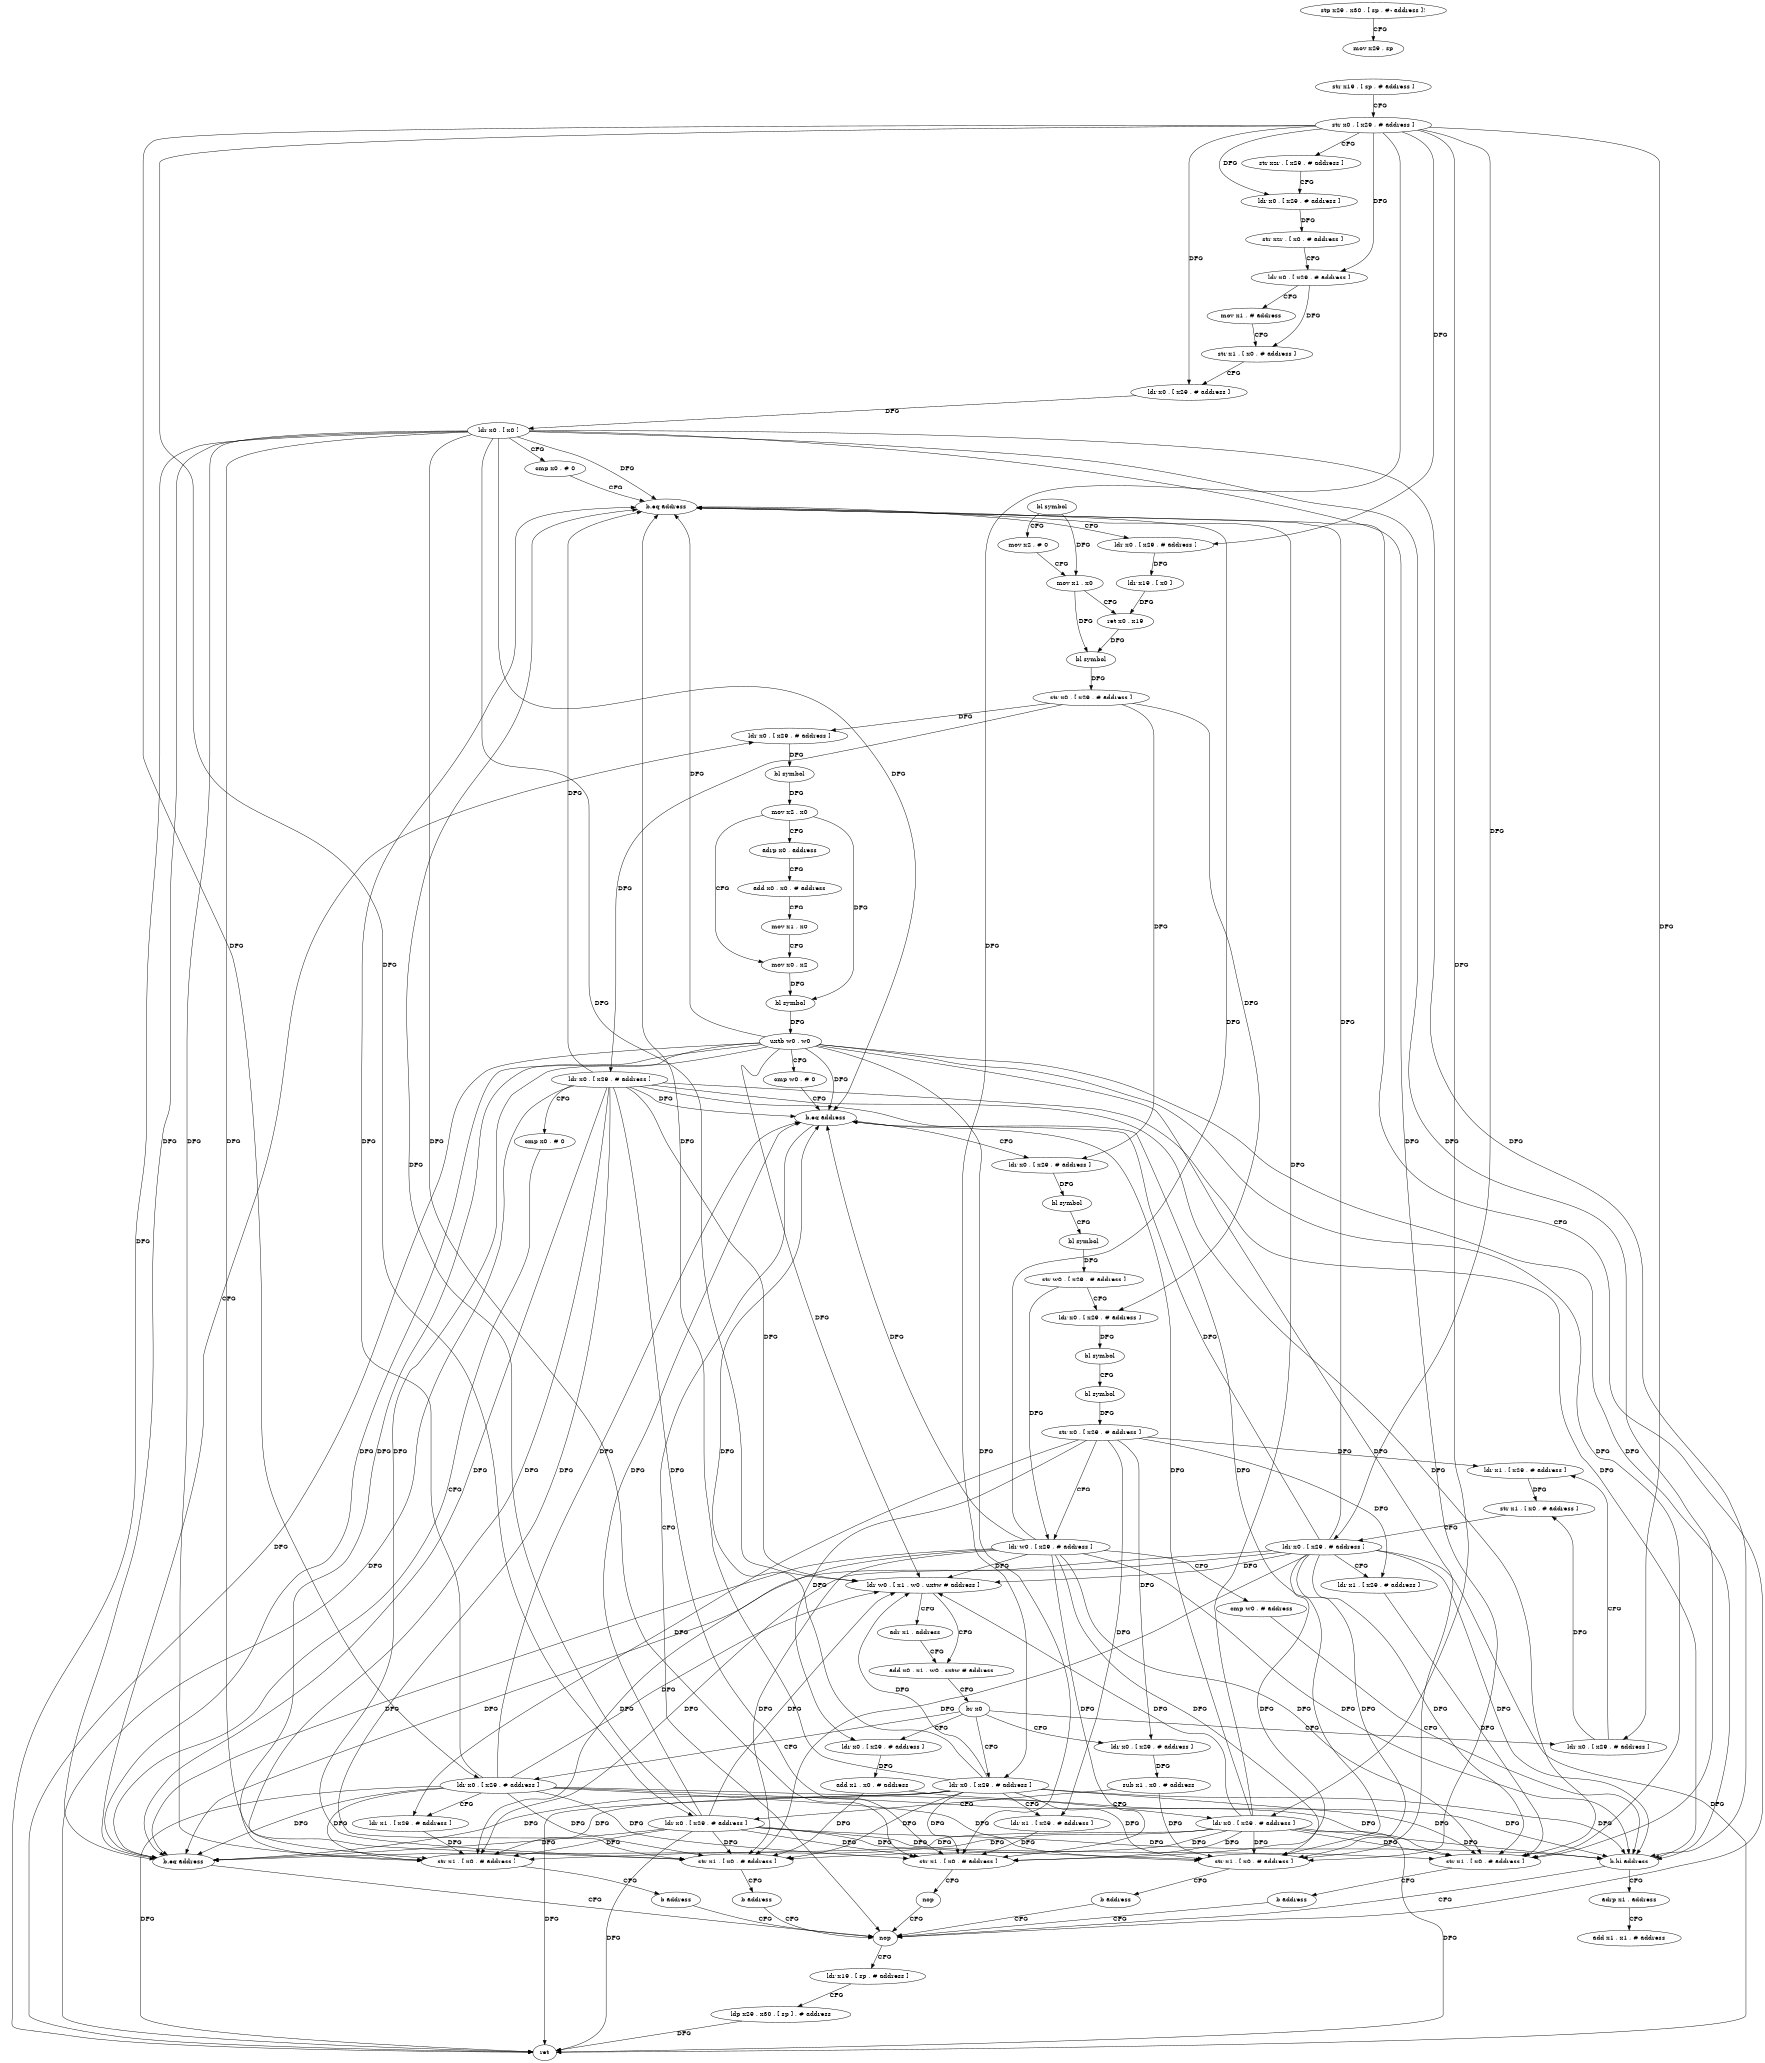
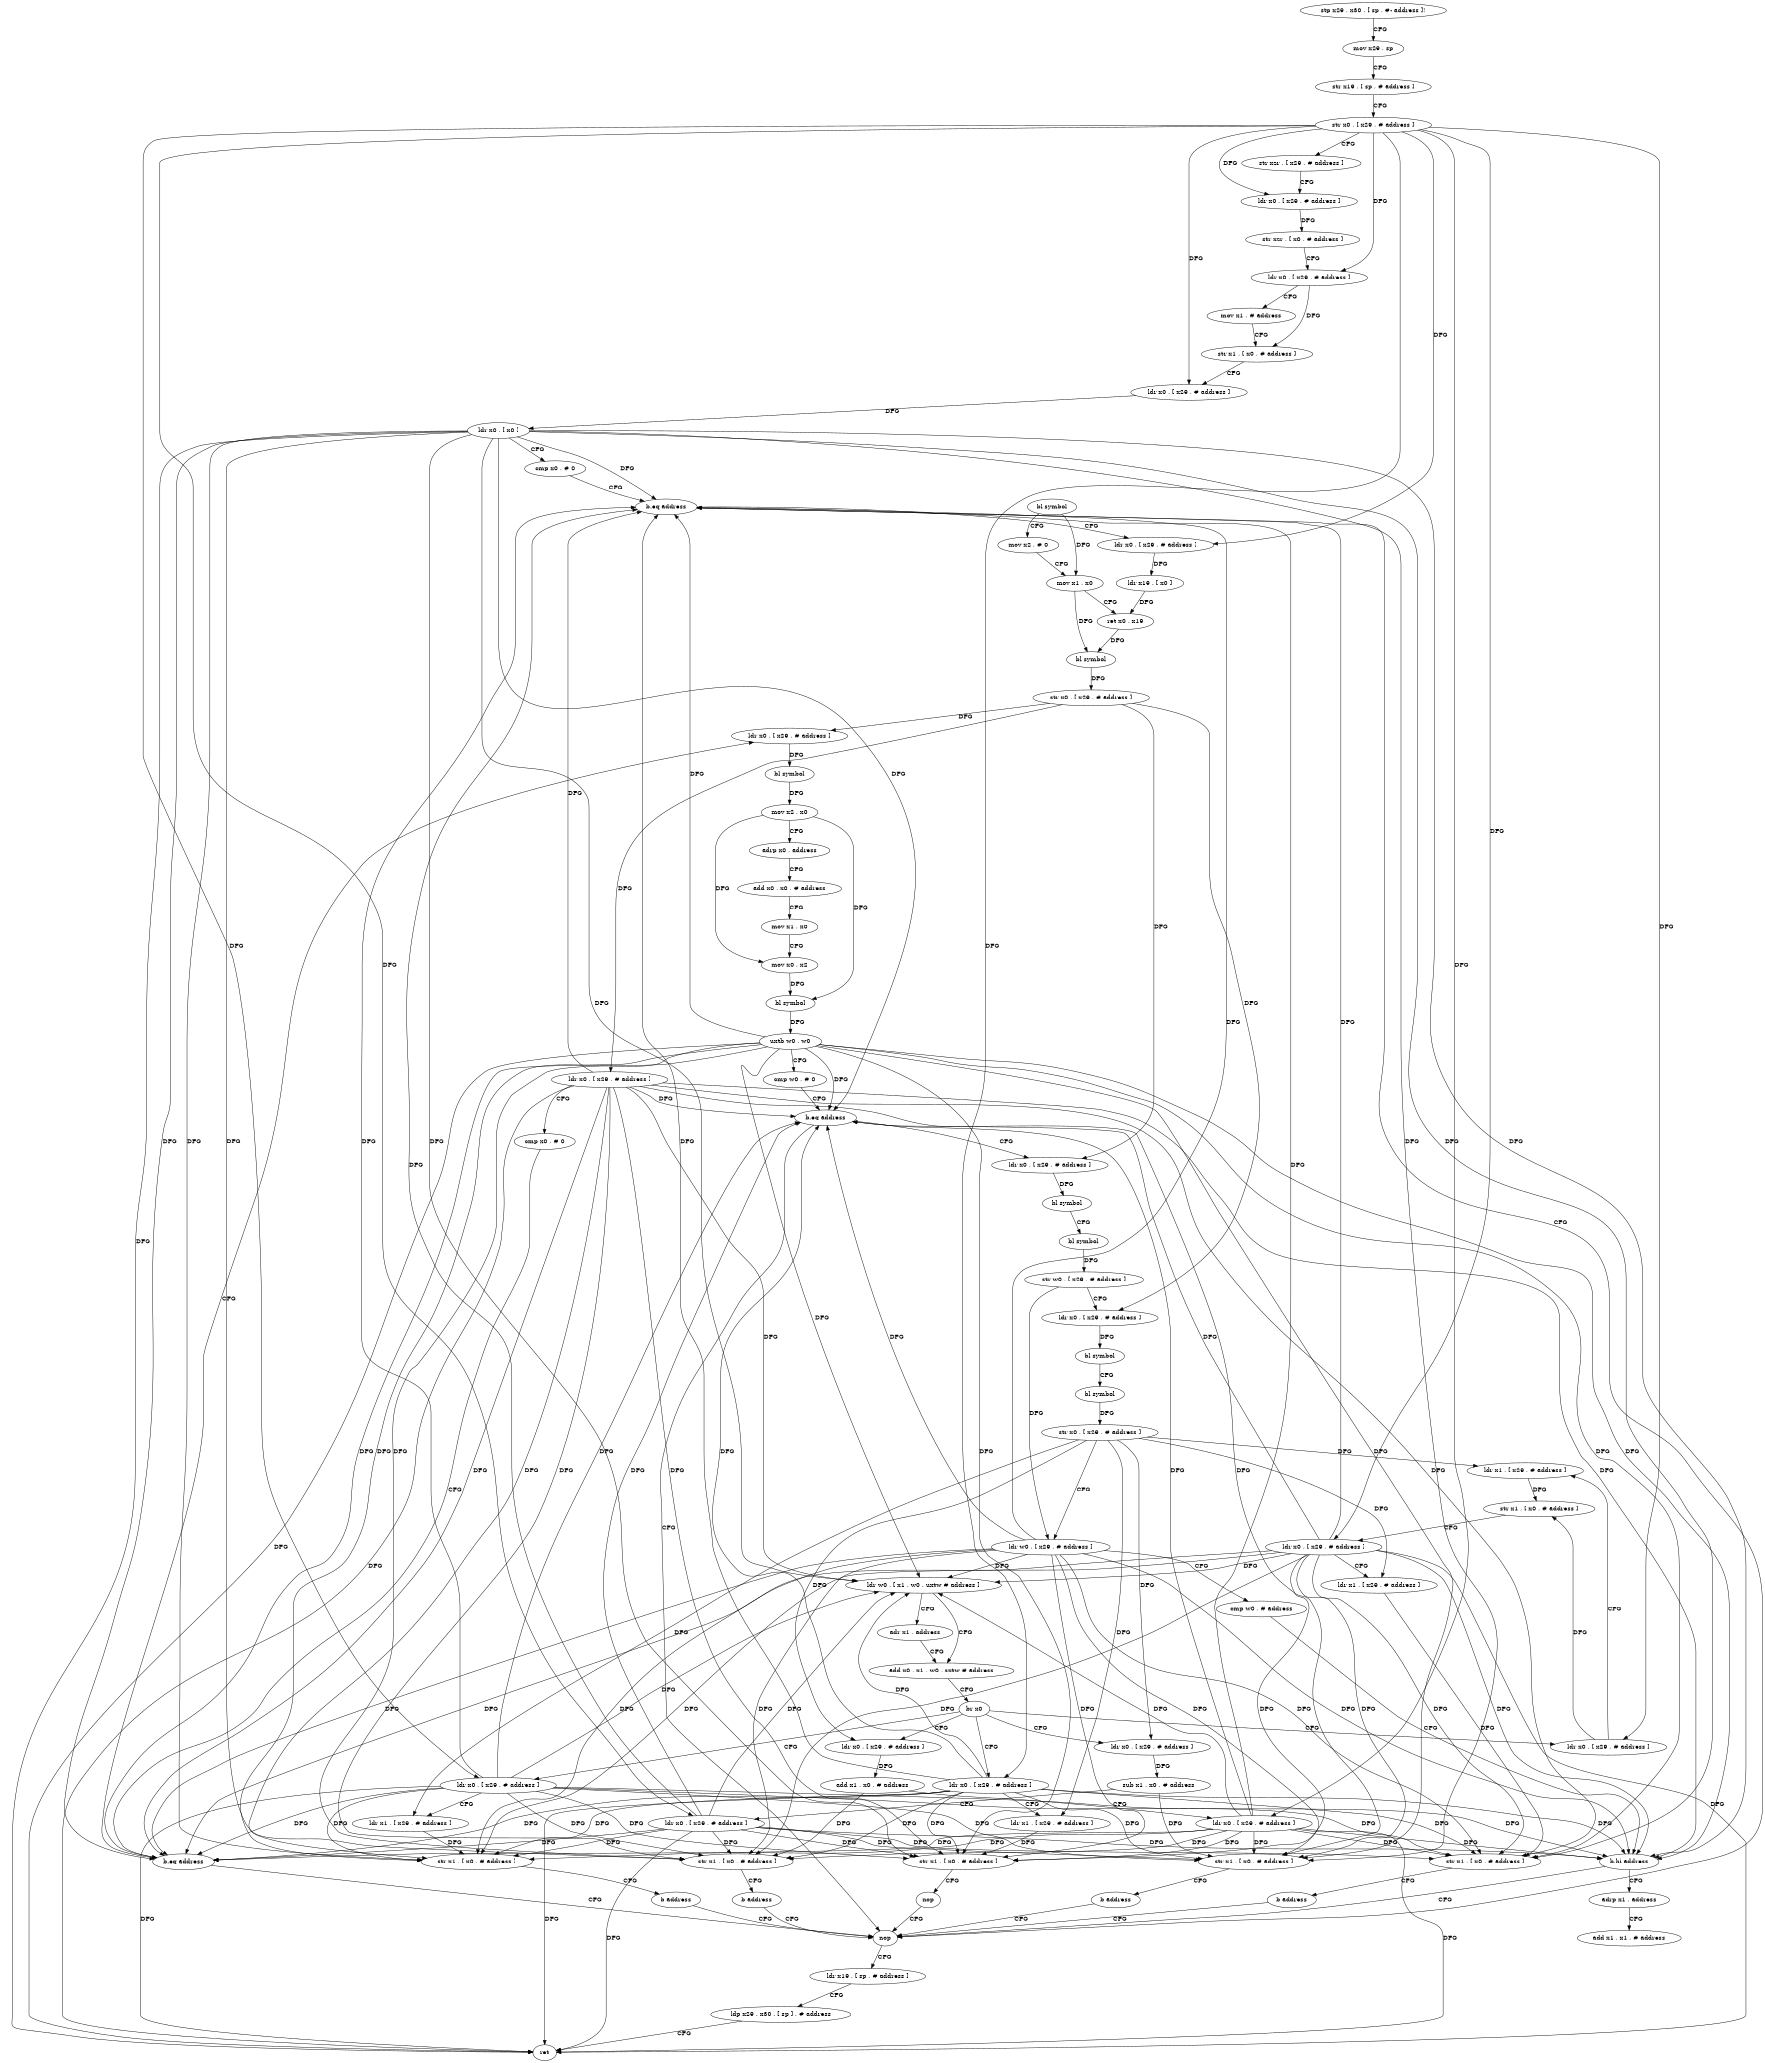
none -> (1373, 66)
(723, 889) -> (723, 889)
(684, 2034) -> (684, 2034)
